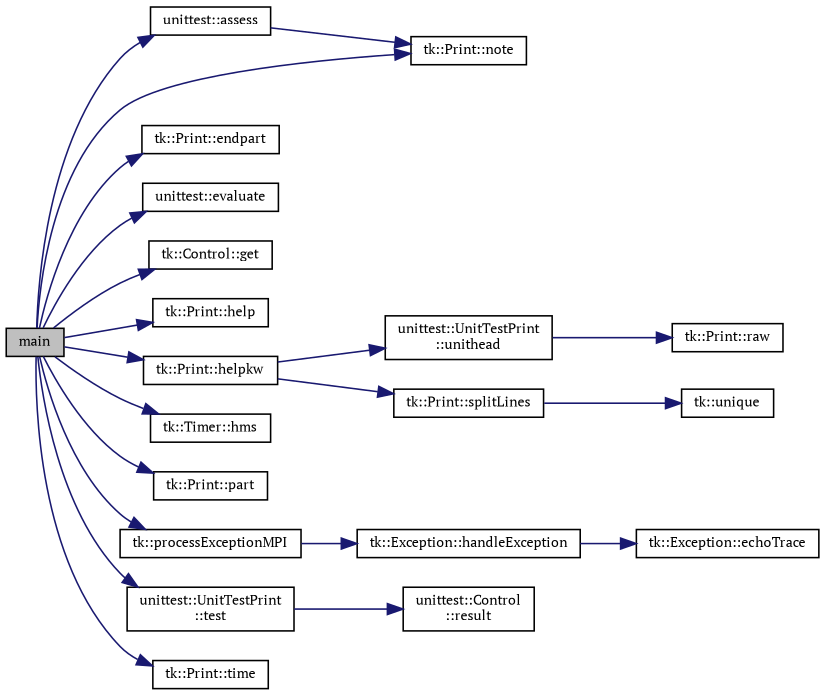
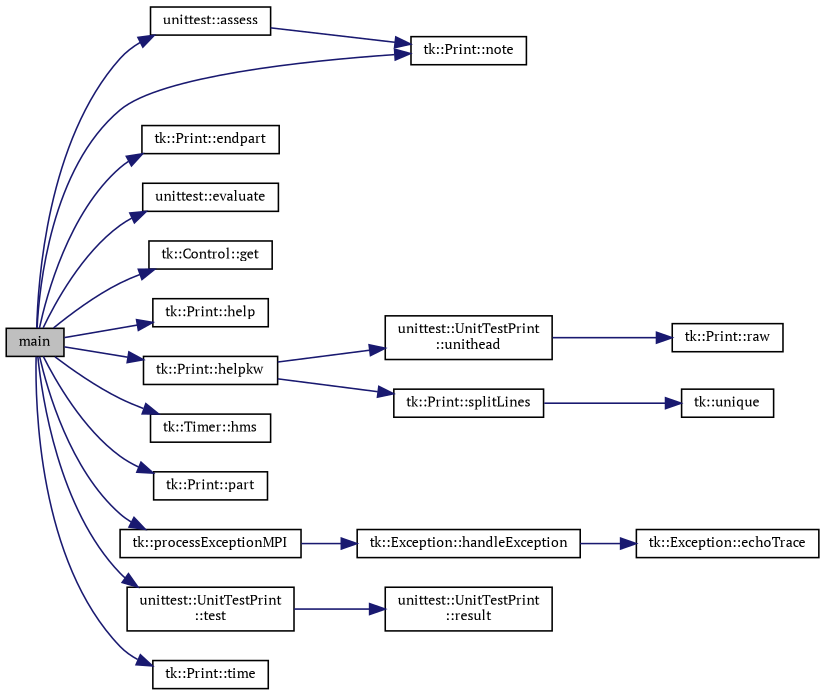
(469, 609) -> (469, 609)
